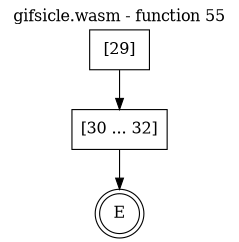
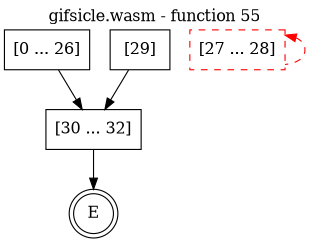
none -> (47, 50)
none -> (237, 50)
